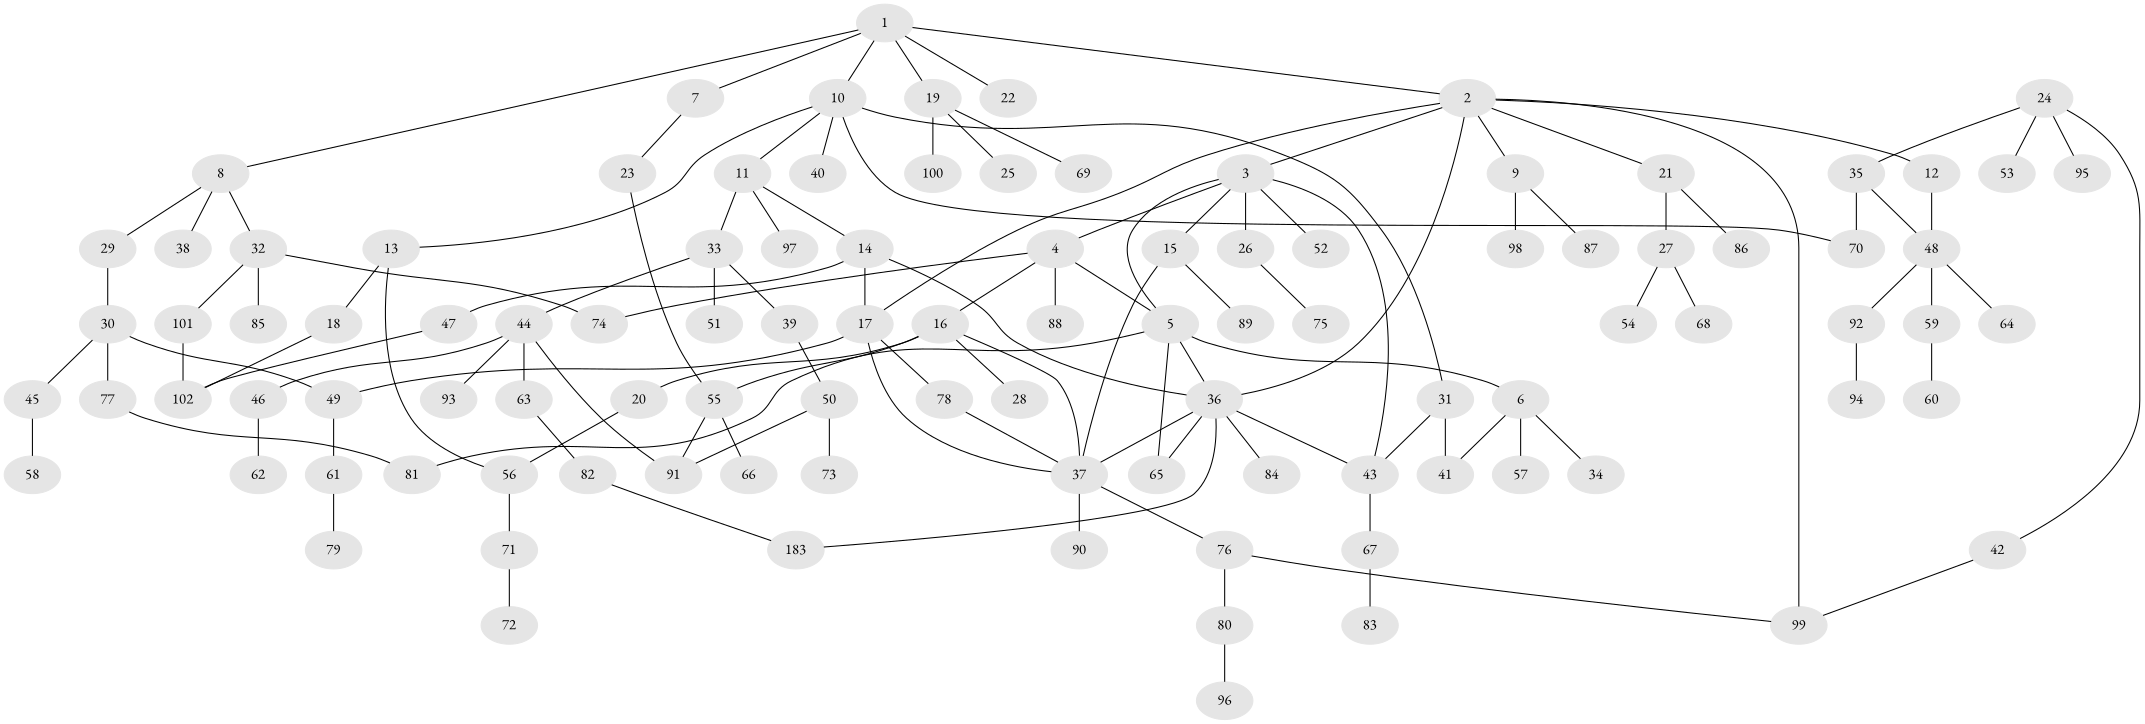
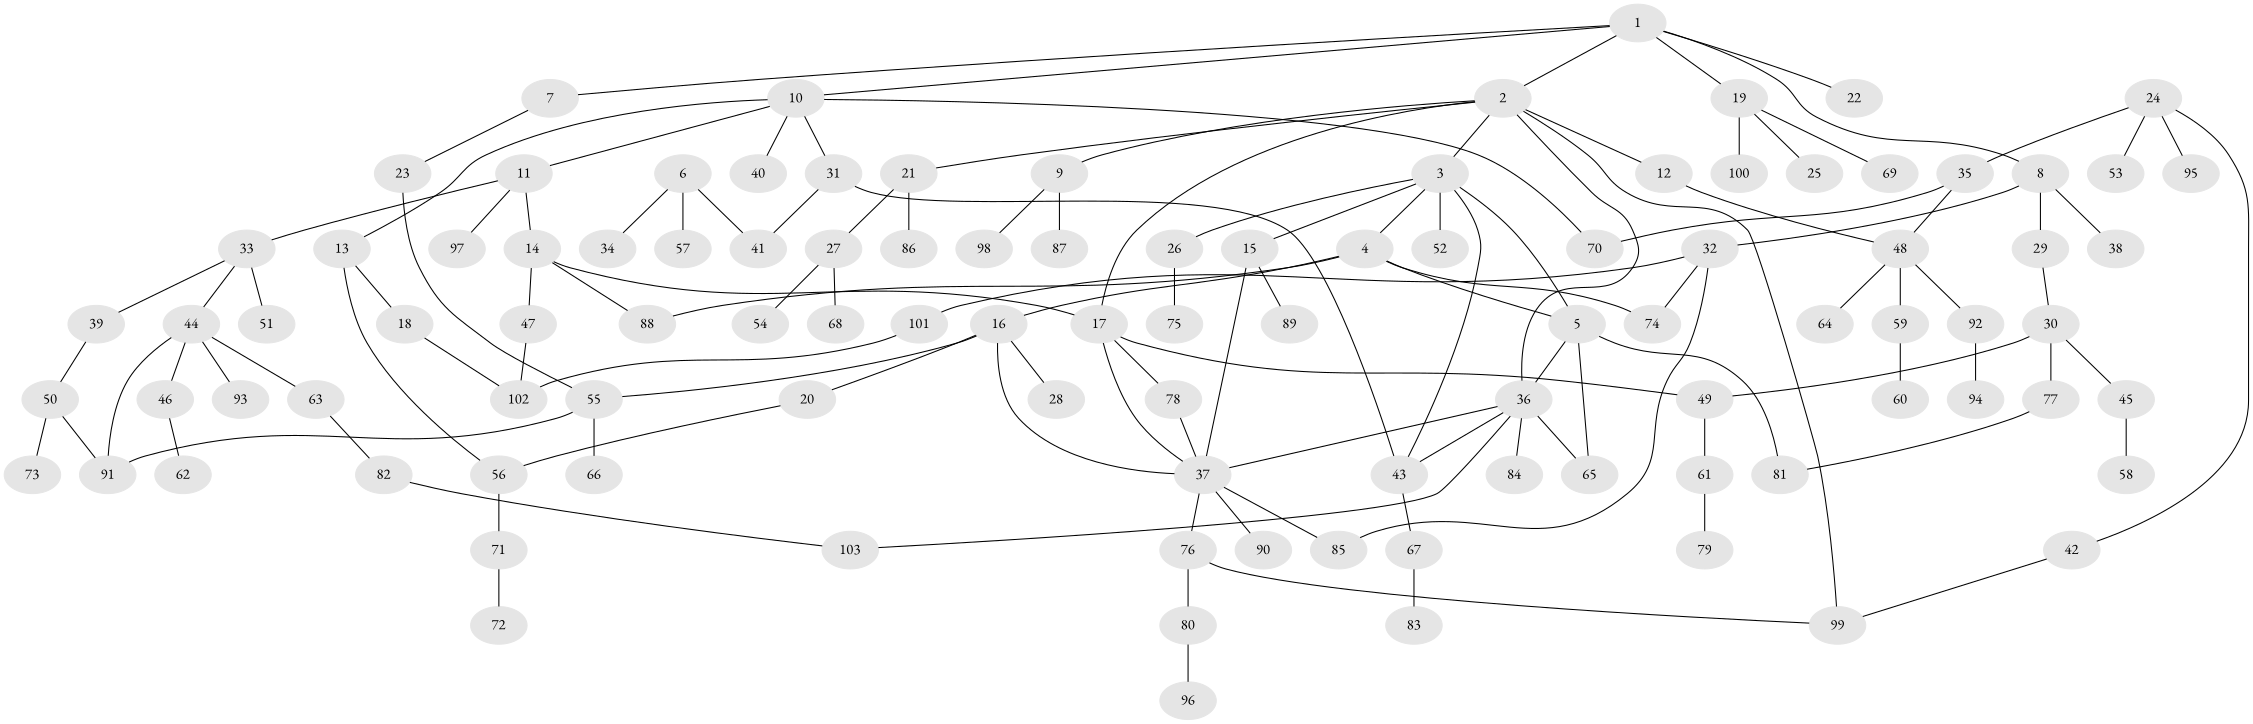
(1013, 340) -> (590, 287)
(1345, 362) -> none
none -> (1271, 512)
(796, 550) -> (850, 550)
